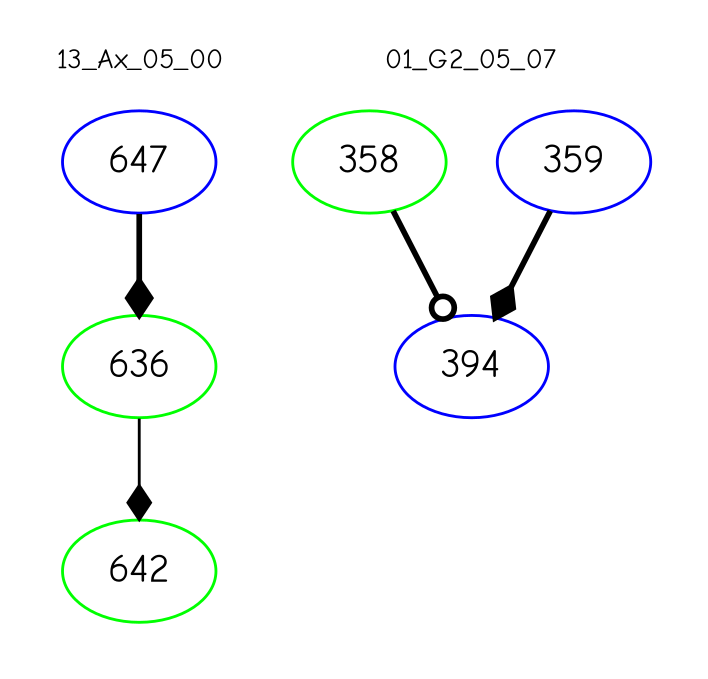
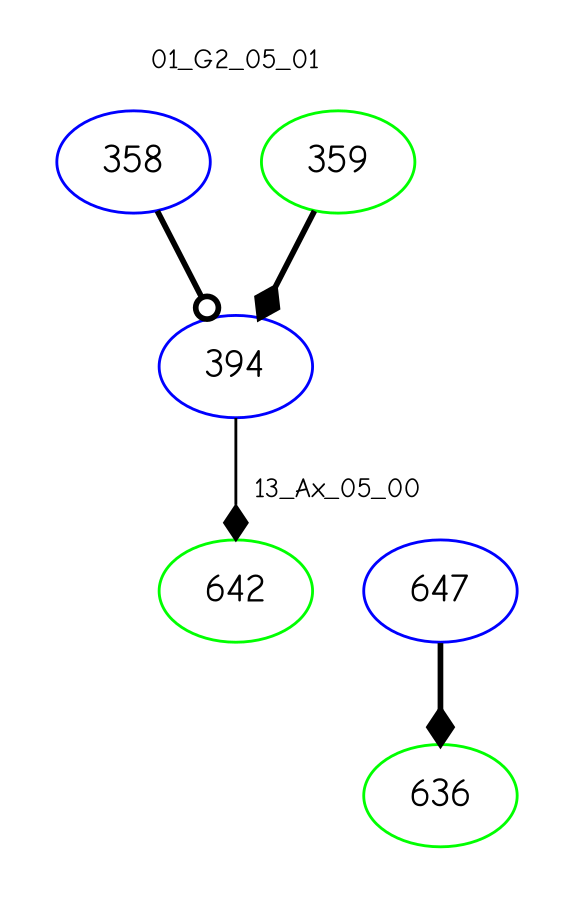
(472, 61) -> (236, 61)
(369, 162) -> (134, 162)
(574, 162) -> (338, 162)
(139, 452) -> (236, 481)
